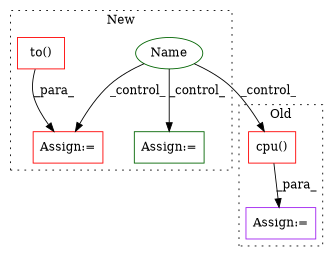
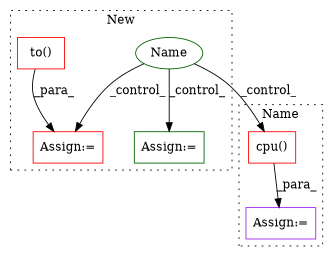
(281, 115) -> (281, 115)
